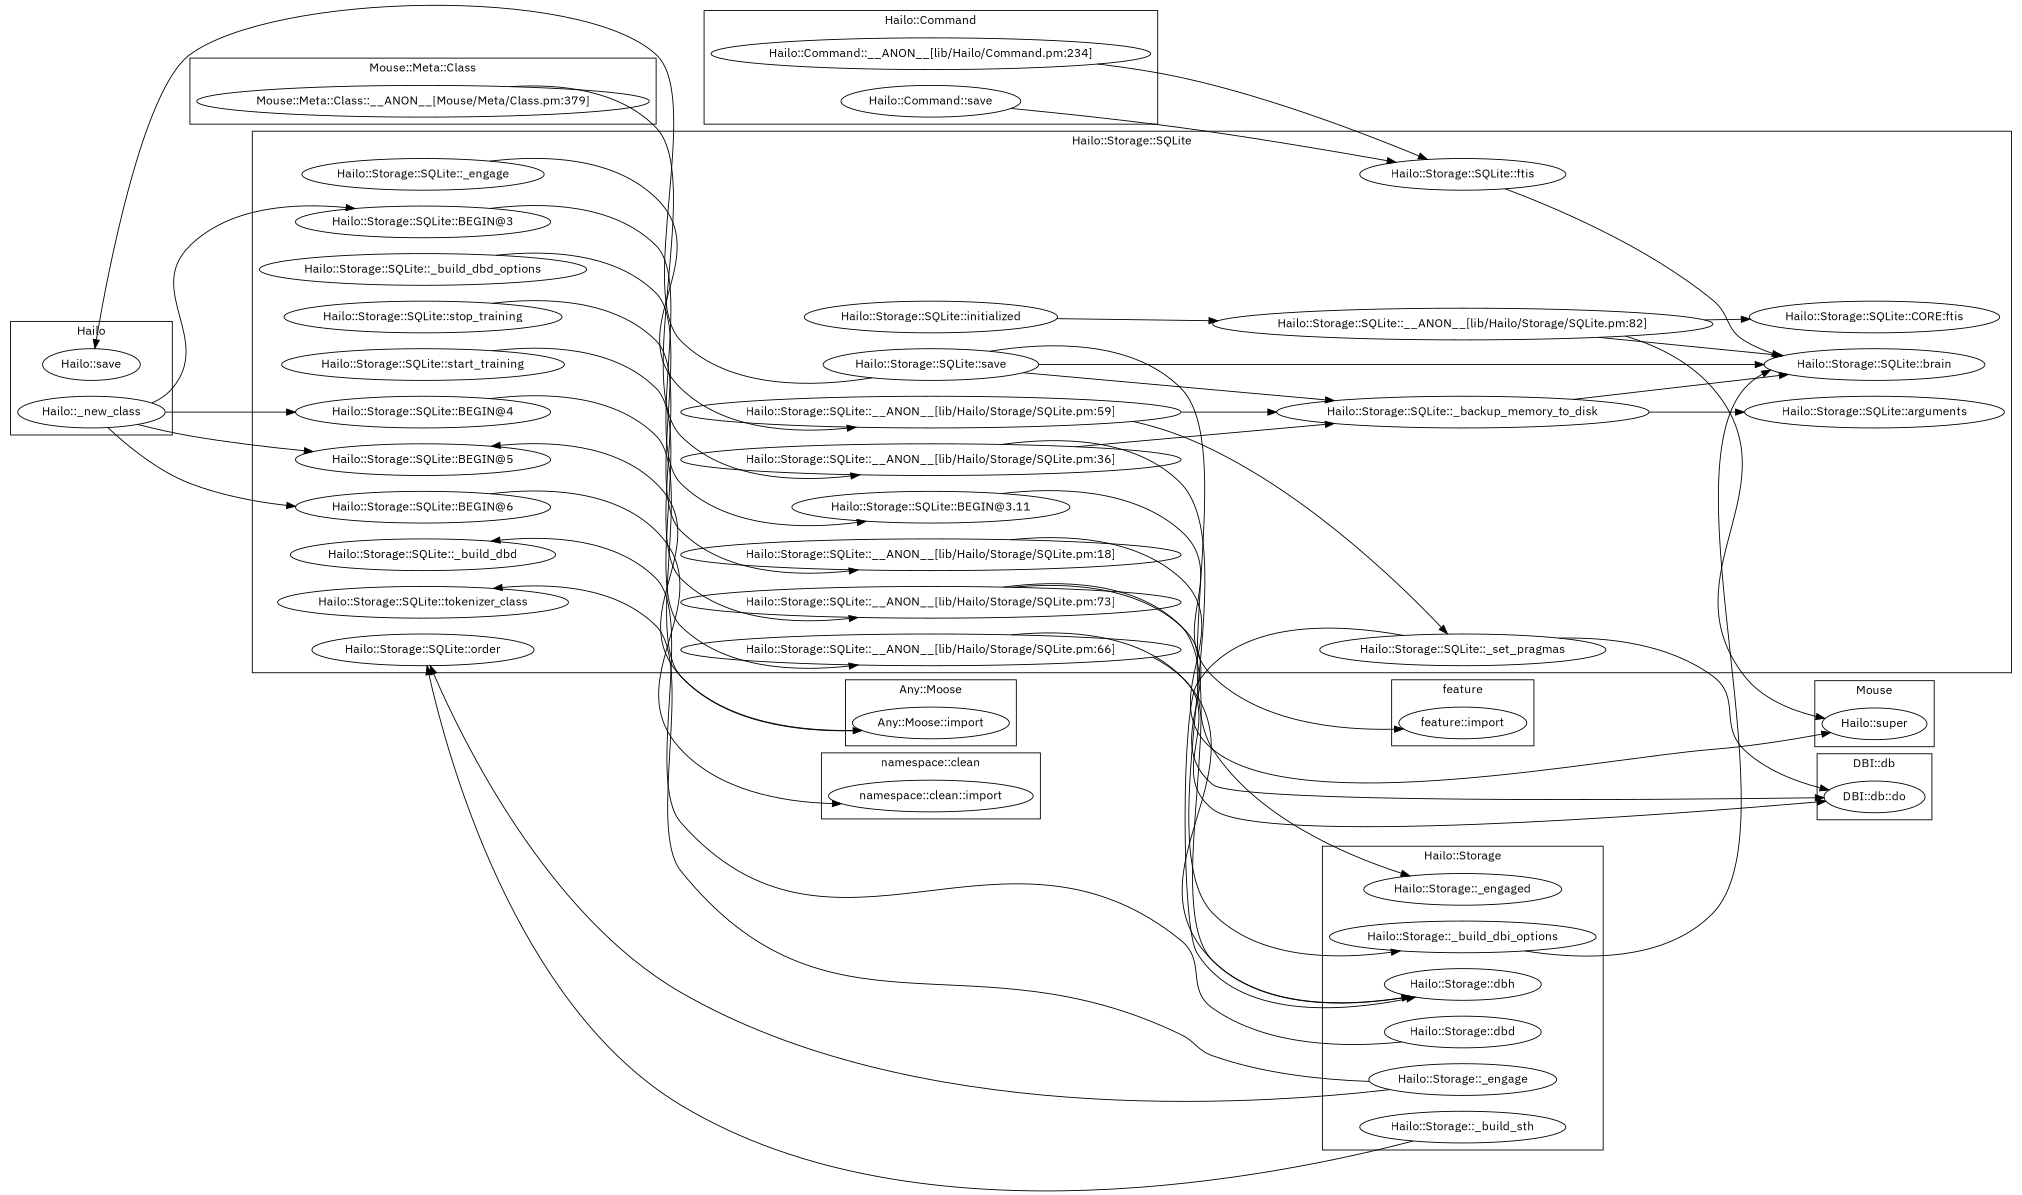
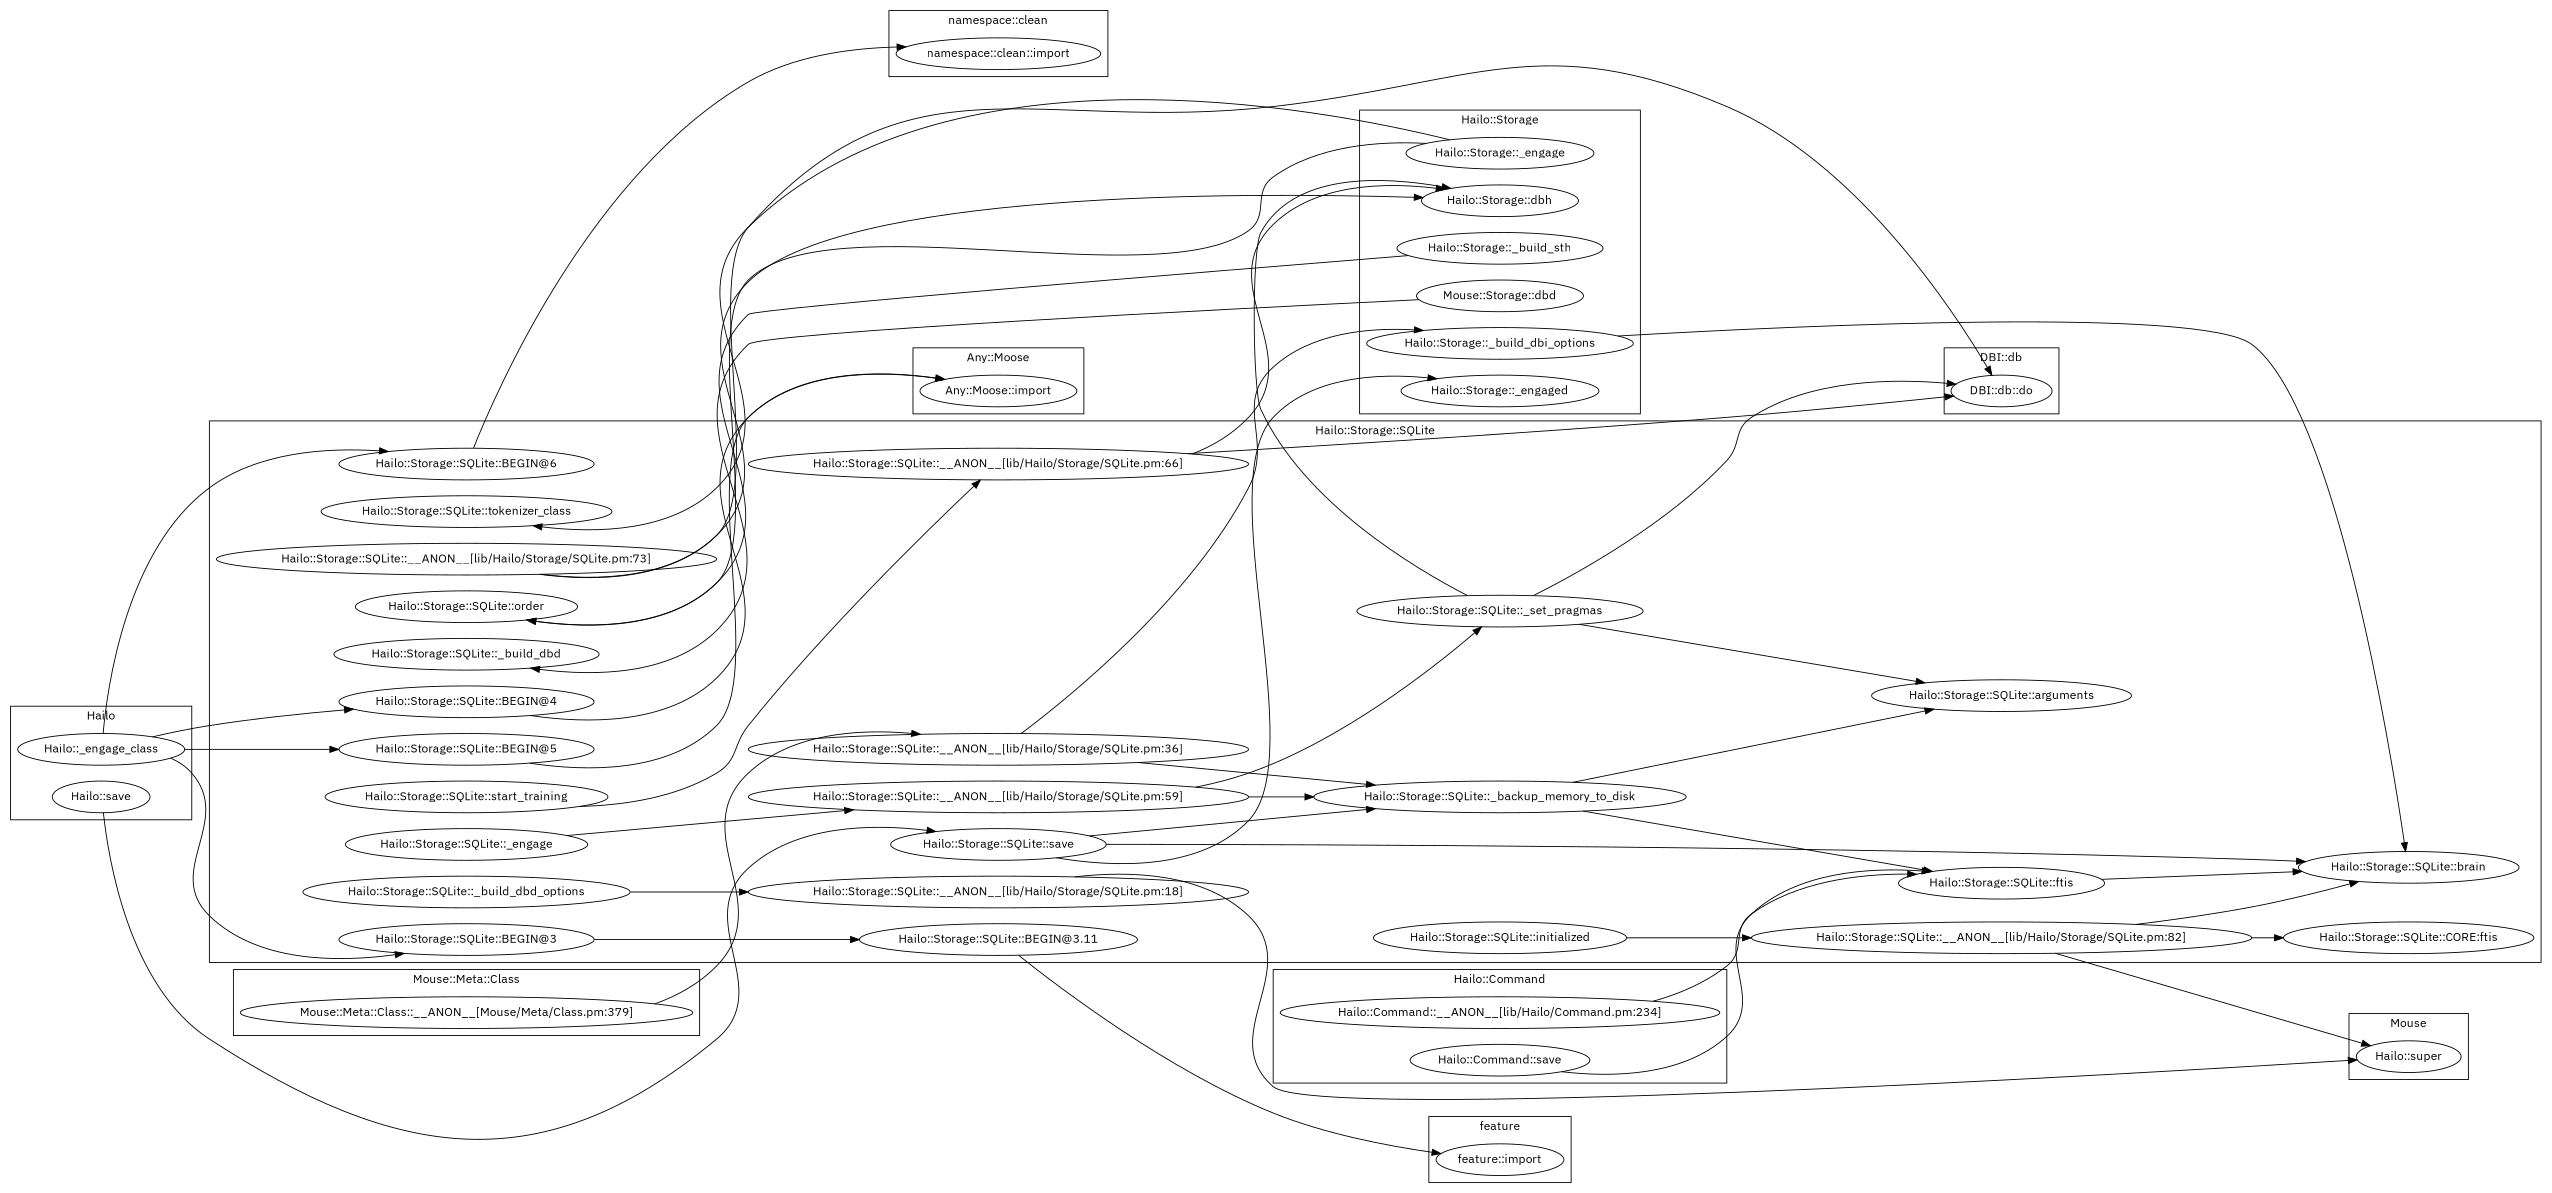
(519, 11) -> (522, 1135)
(423, 317) -> none
(1676, 387) -> (1753, 841)
(91, 412) -> (101, 749)
(661, 621) -> (733, 571)
none -> (1748, 653)
(1463, 1032) -> (1500, 296)
